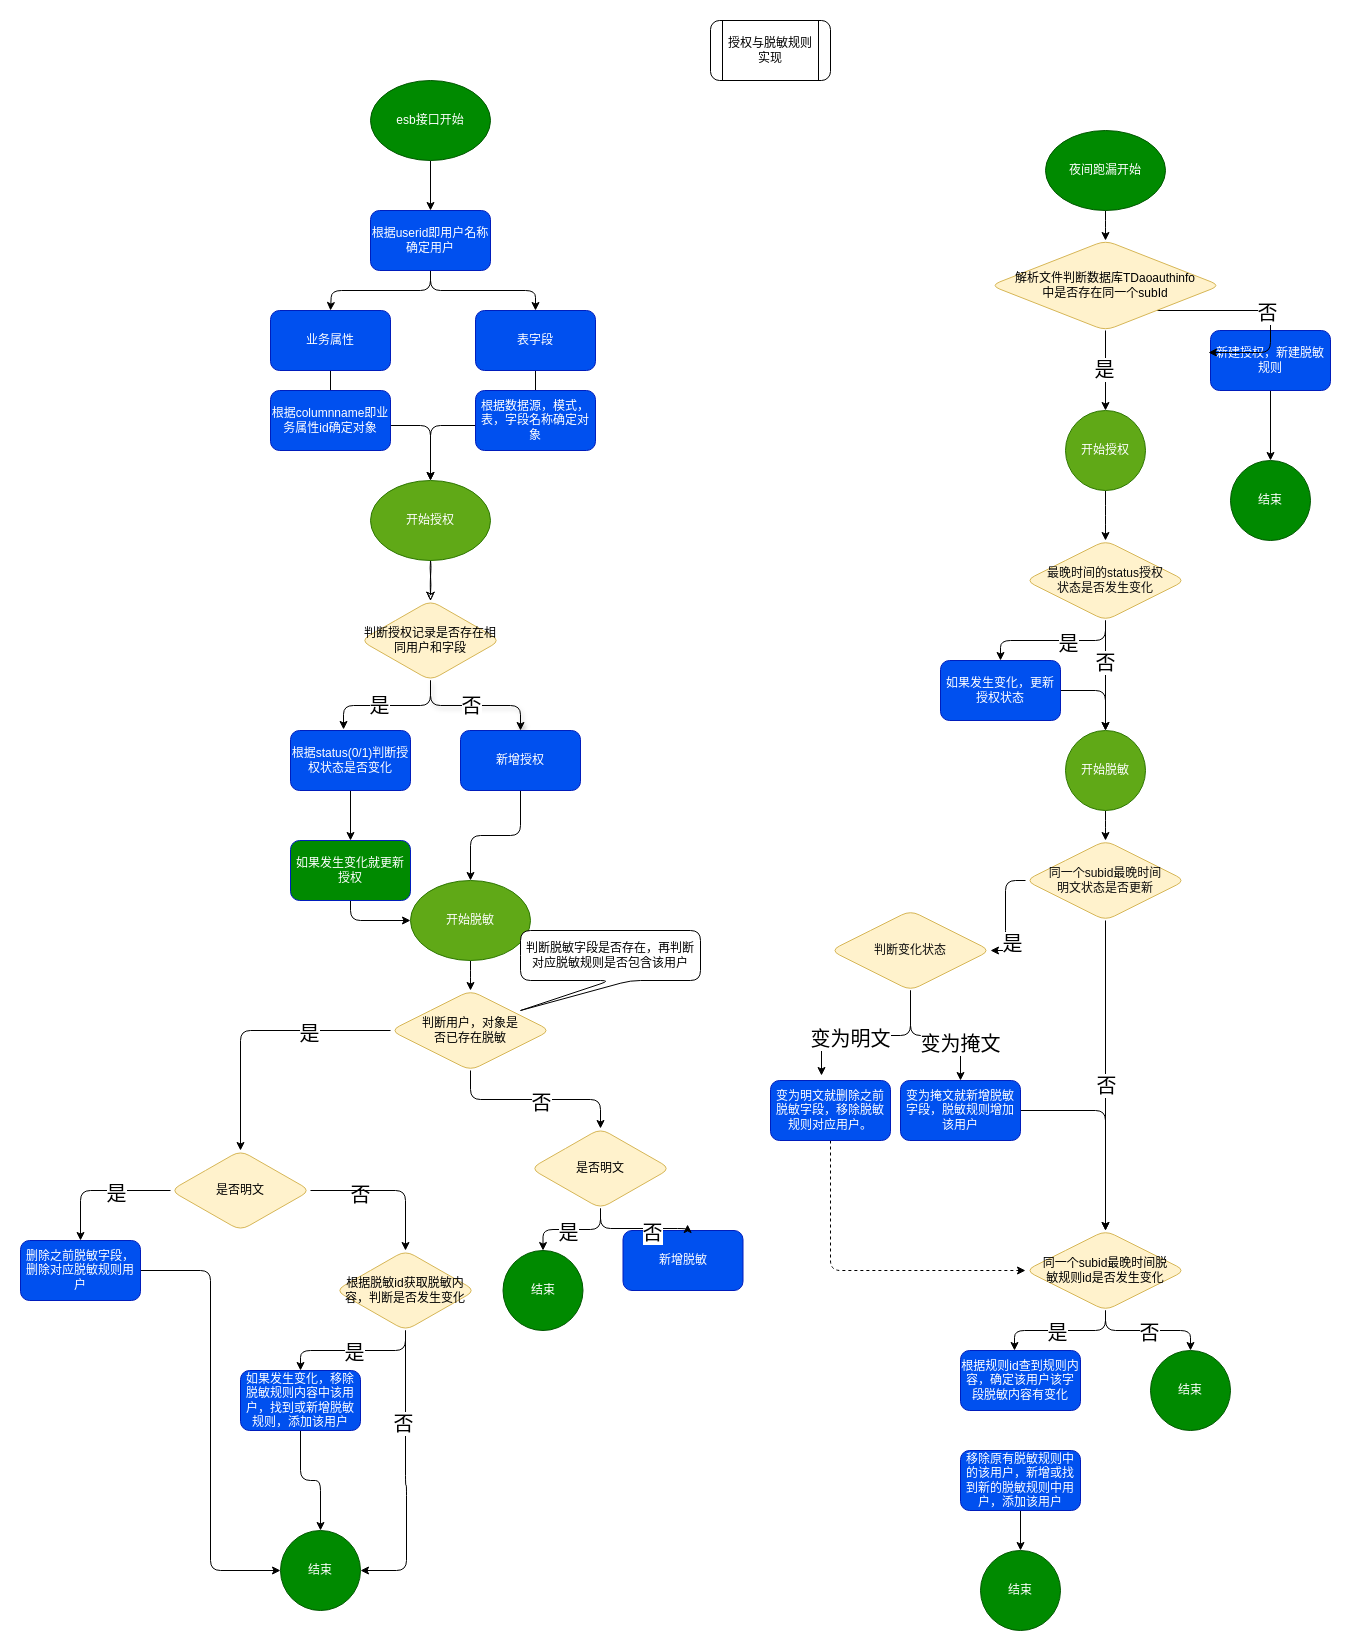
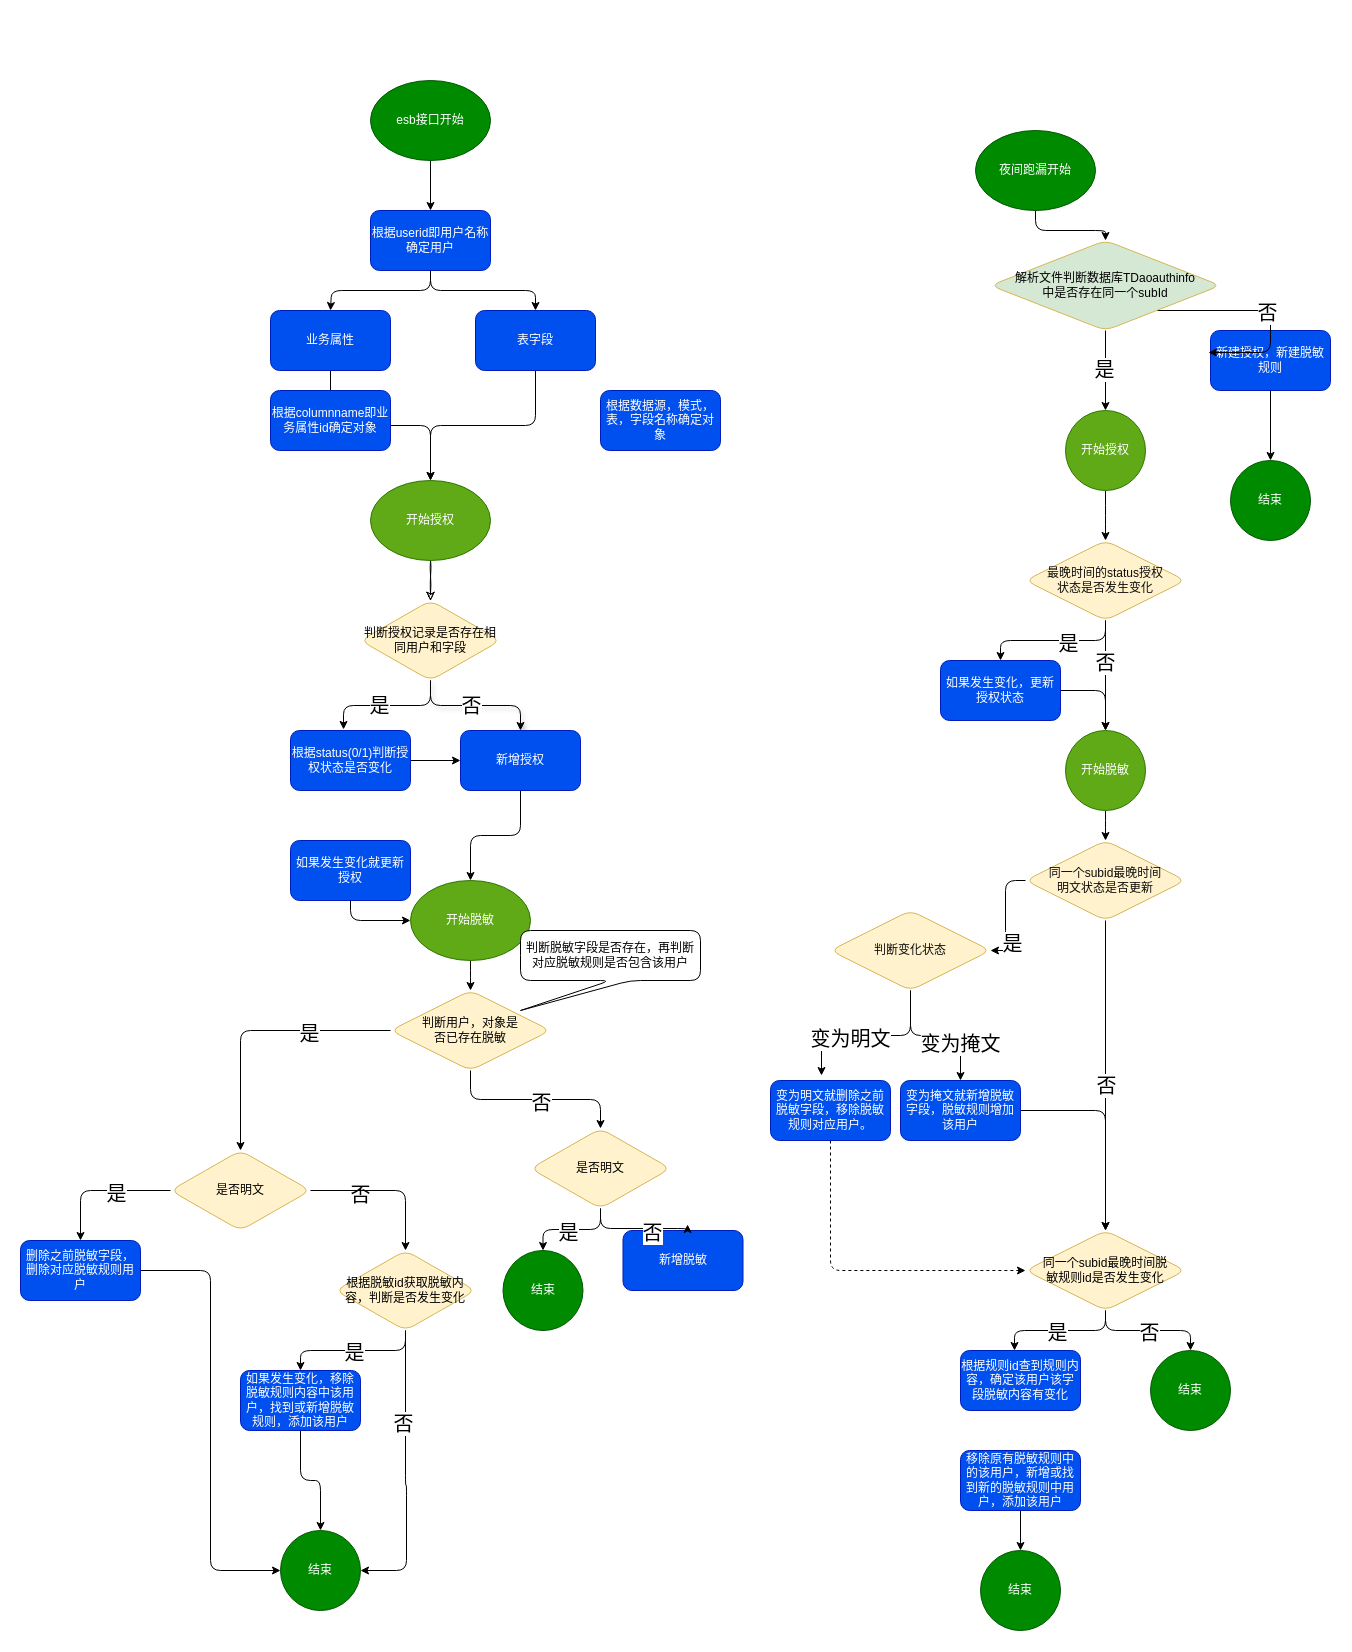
(771, 51) -> none
(1106, 171) -> (1036, 171)
(1106, 286) -> (1106, 286)
(536, 421) -> (661, 421)
(351, 812) -> (432, 761)
(351, 871) -> (351, 871)
